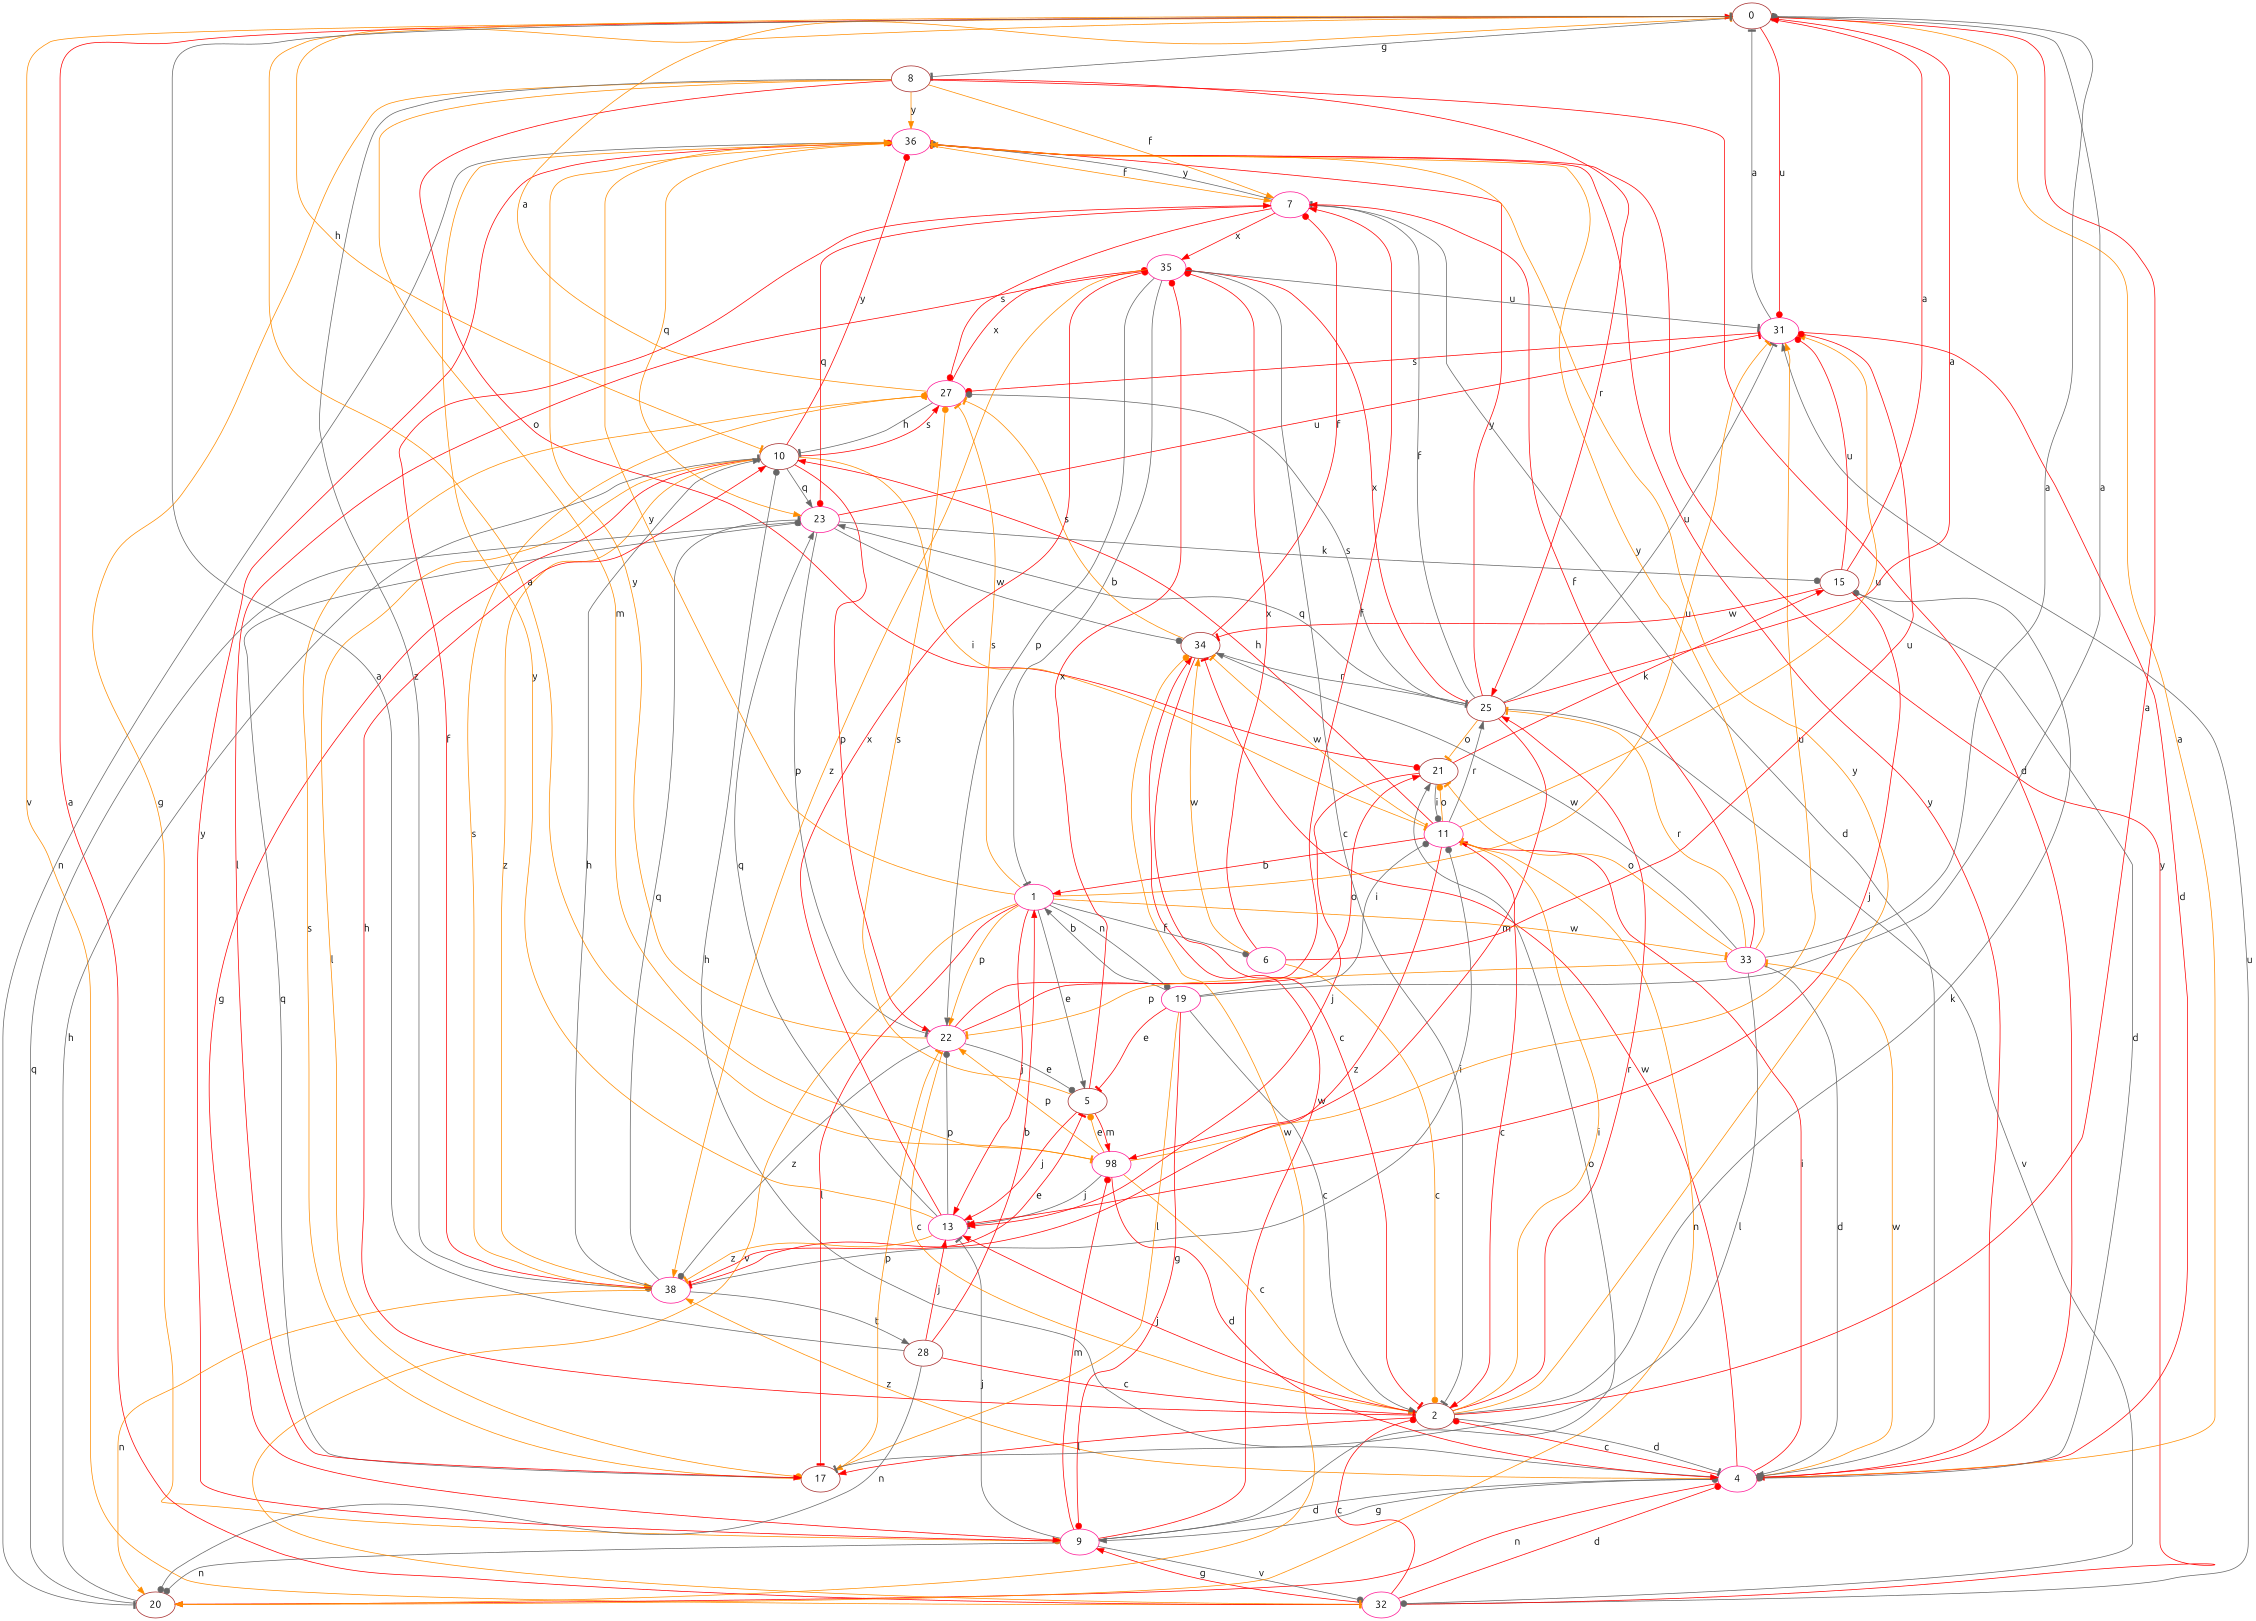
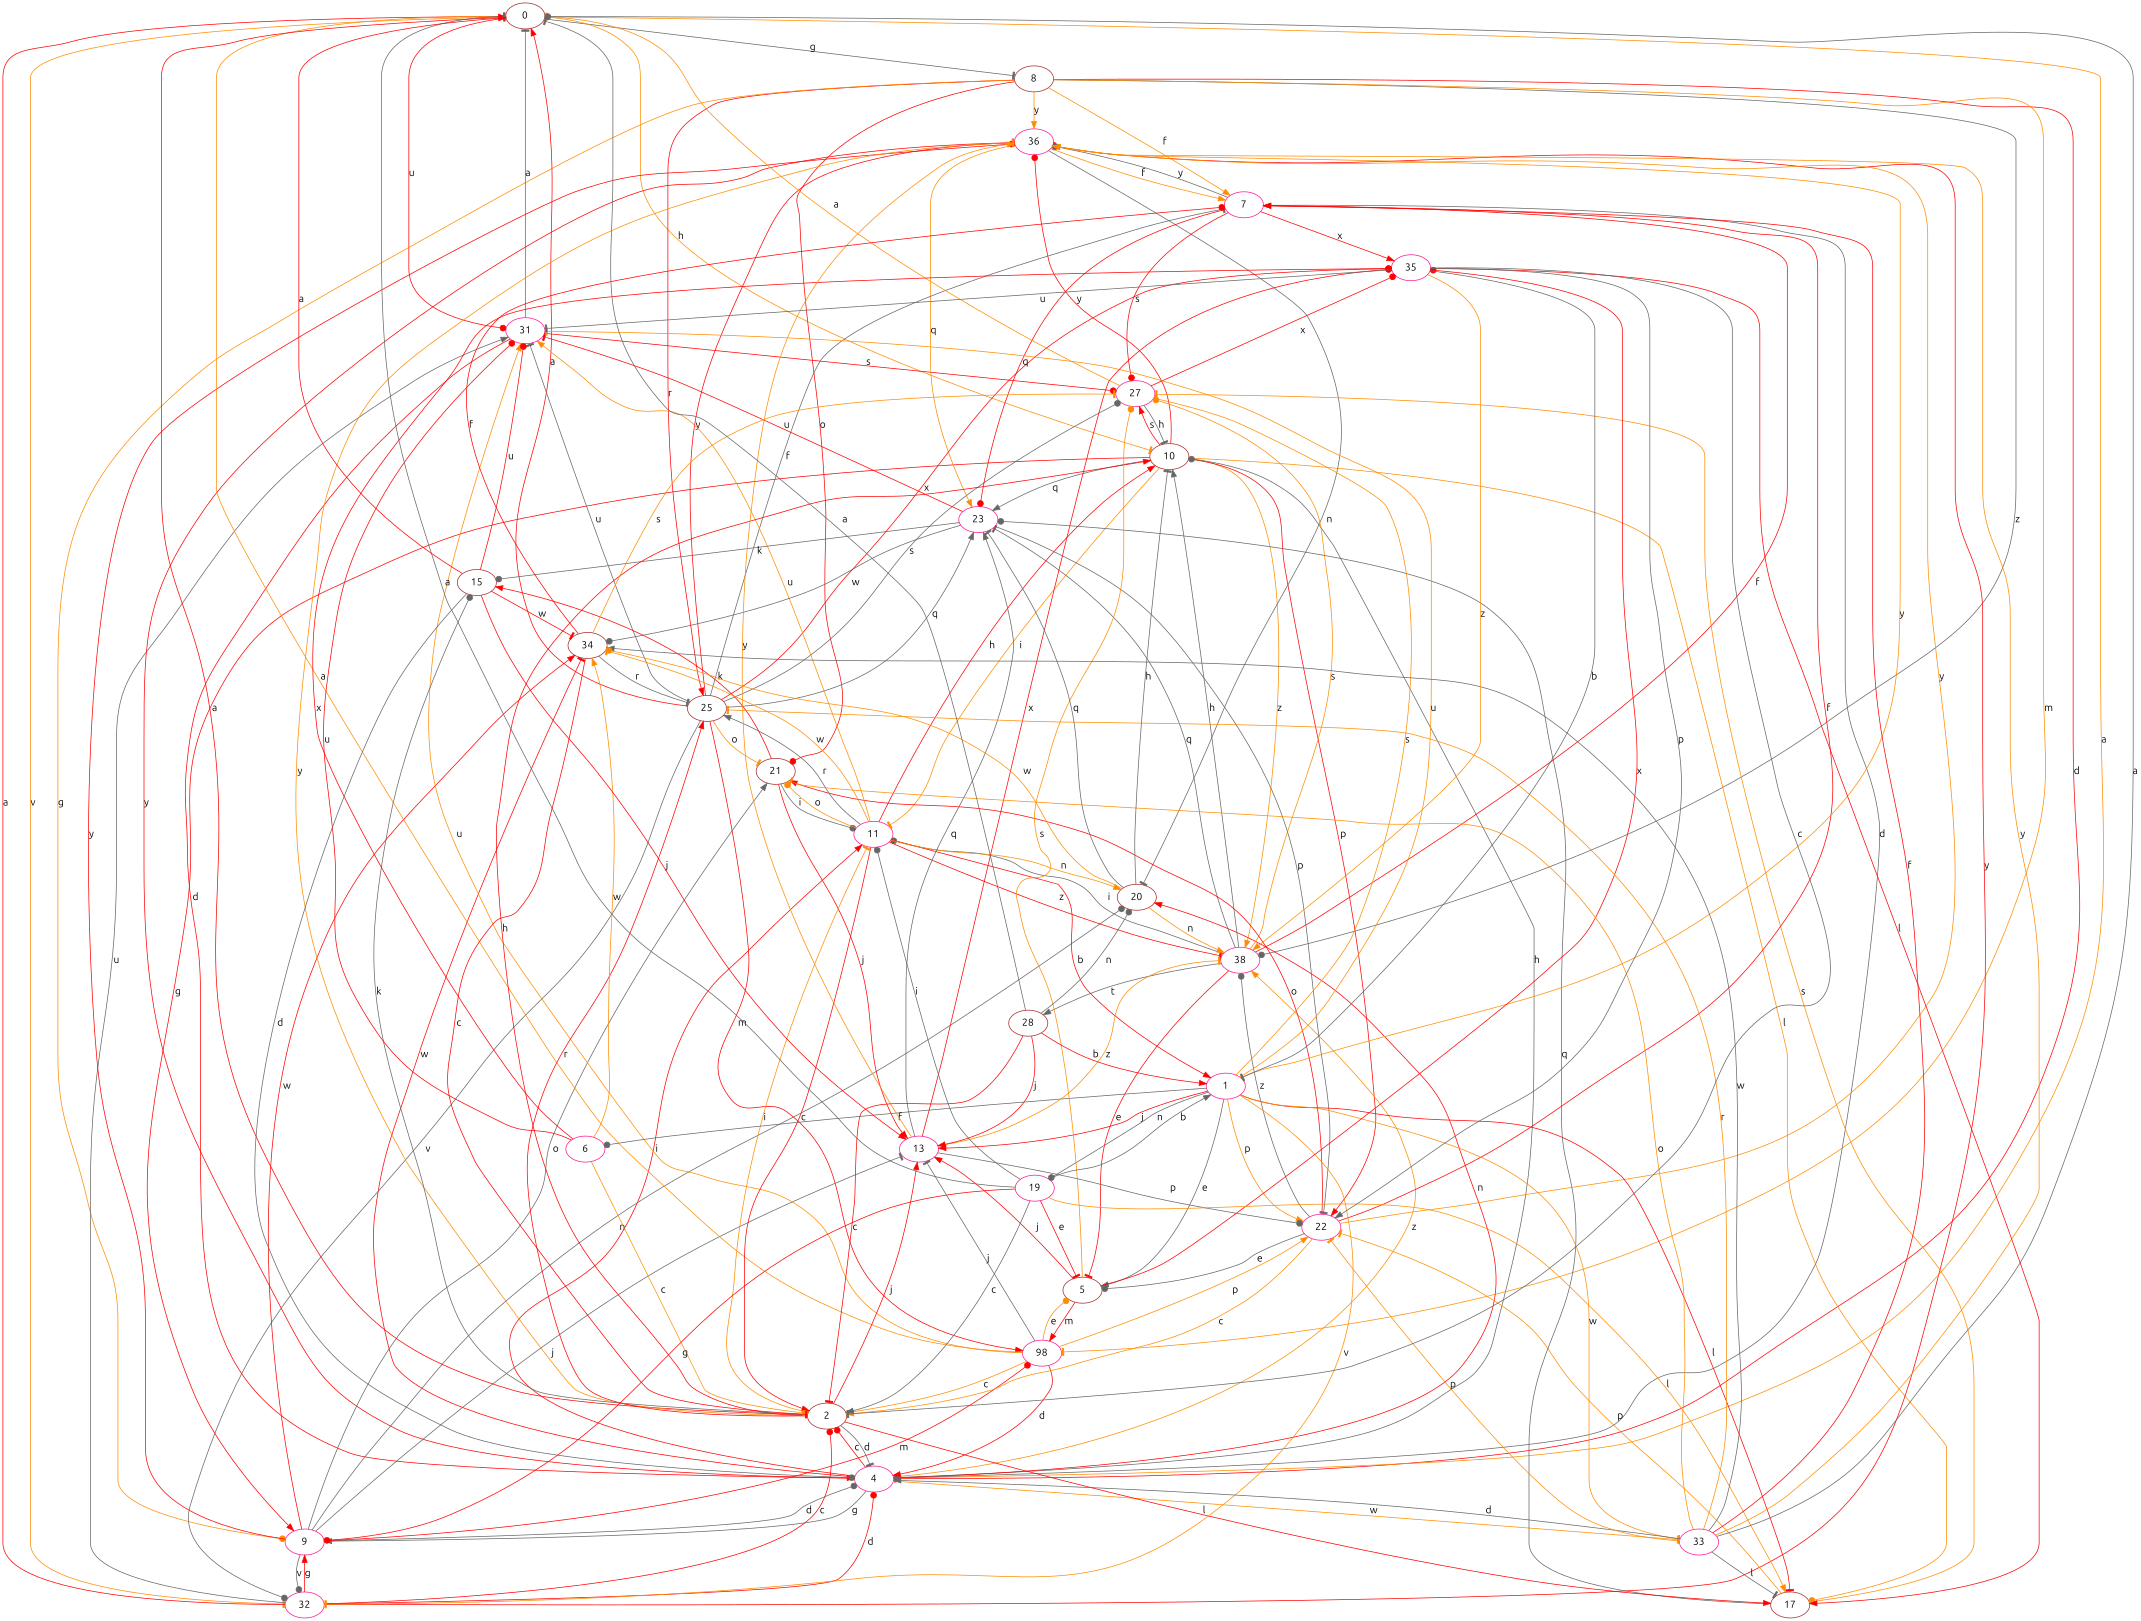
(308, 1327) -> (1182, 931)
